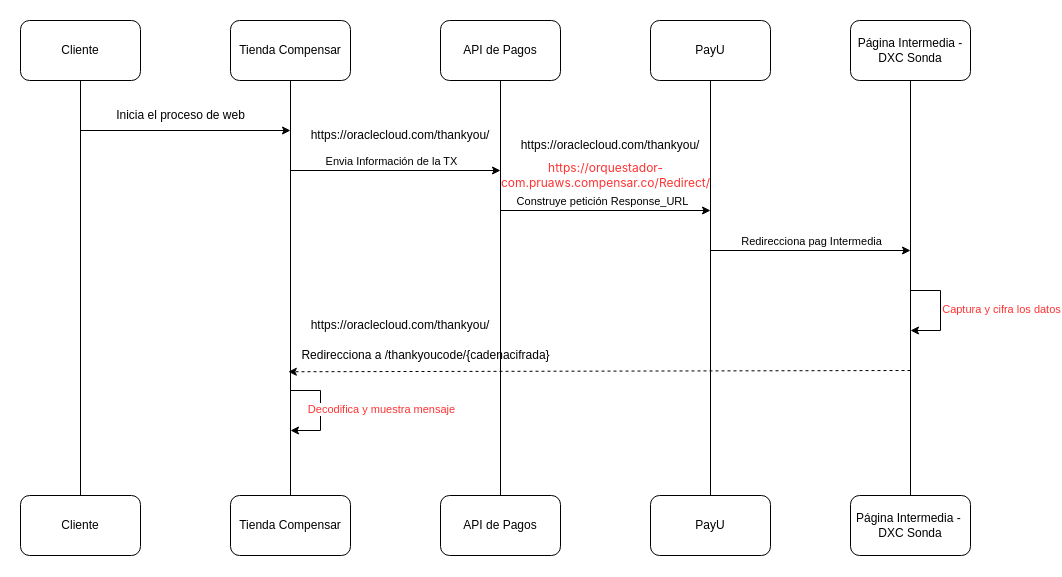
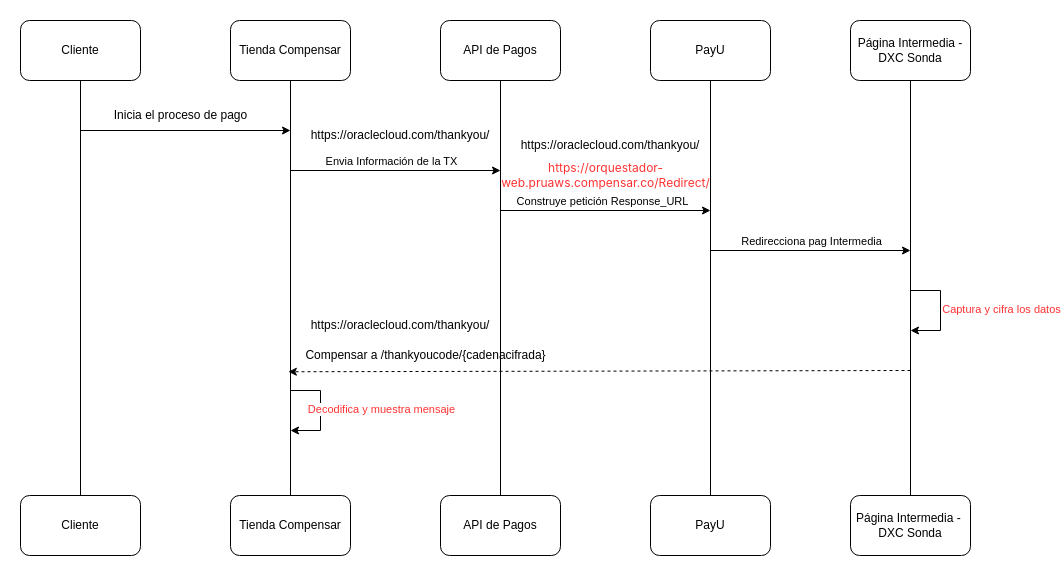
(181, 116) -> (181, 116)
(606, 176) -> (606, 176)
(426, 356) -> (426, 356)
